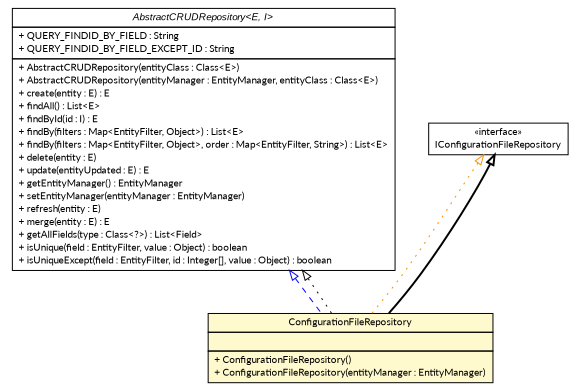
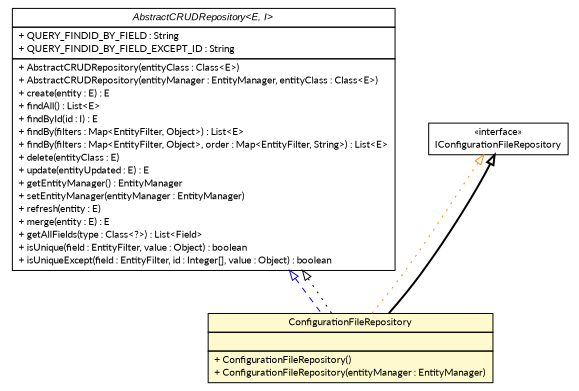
(58, 158) -> (69, 158)
